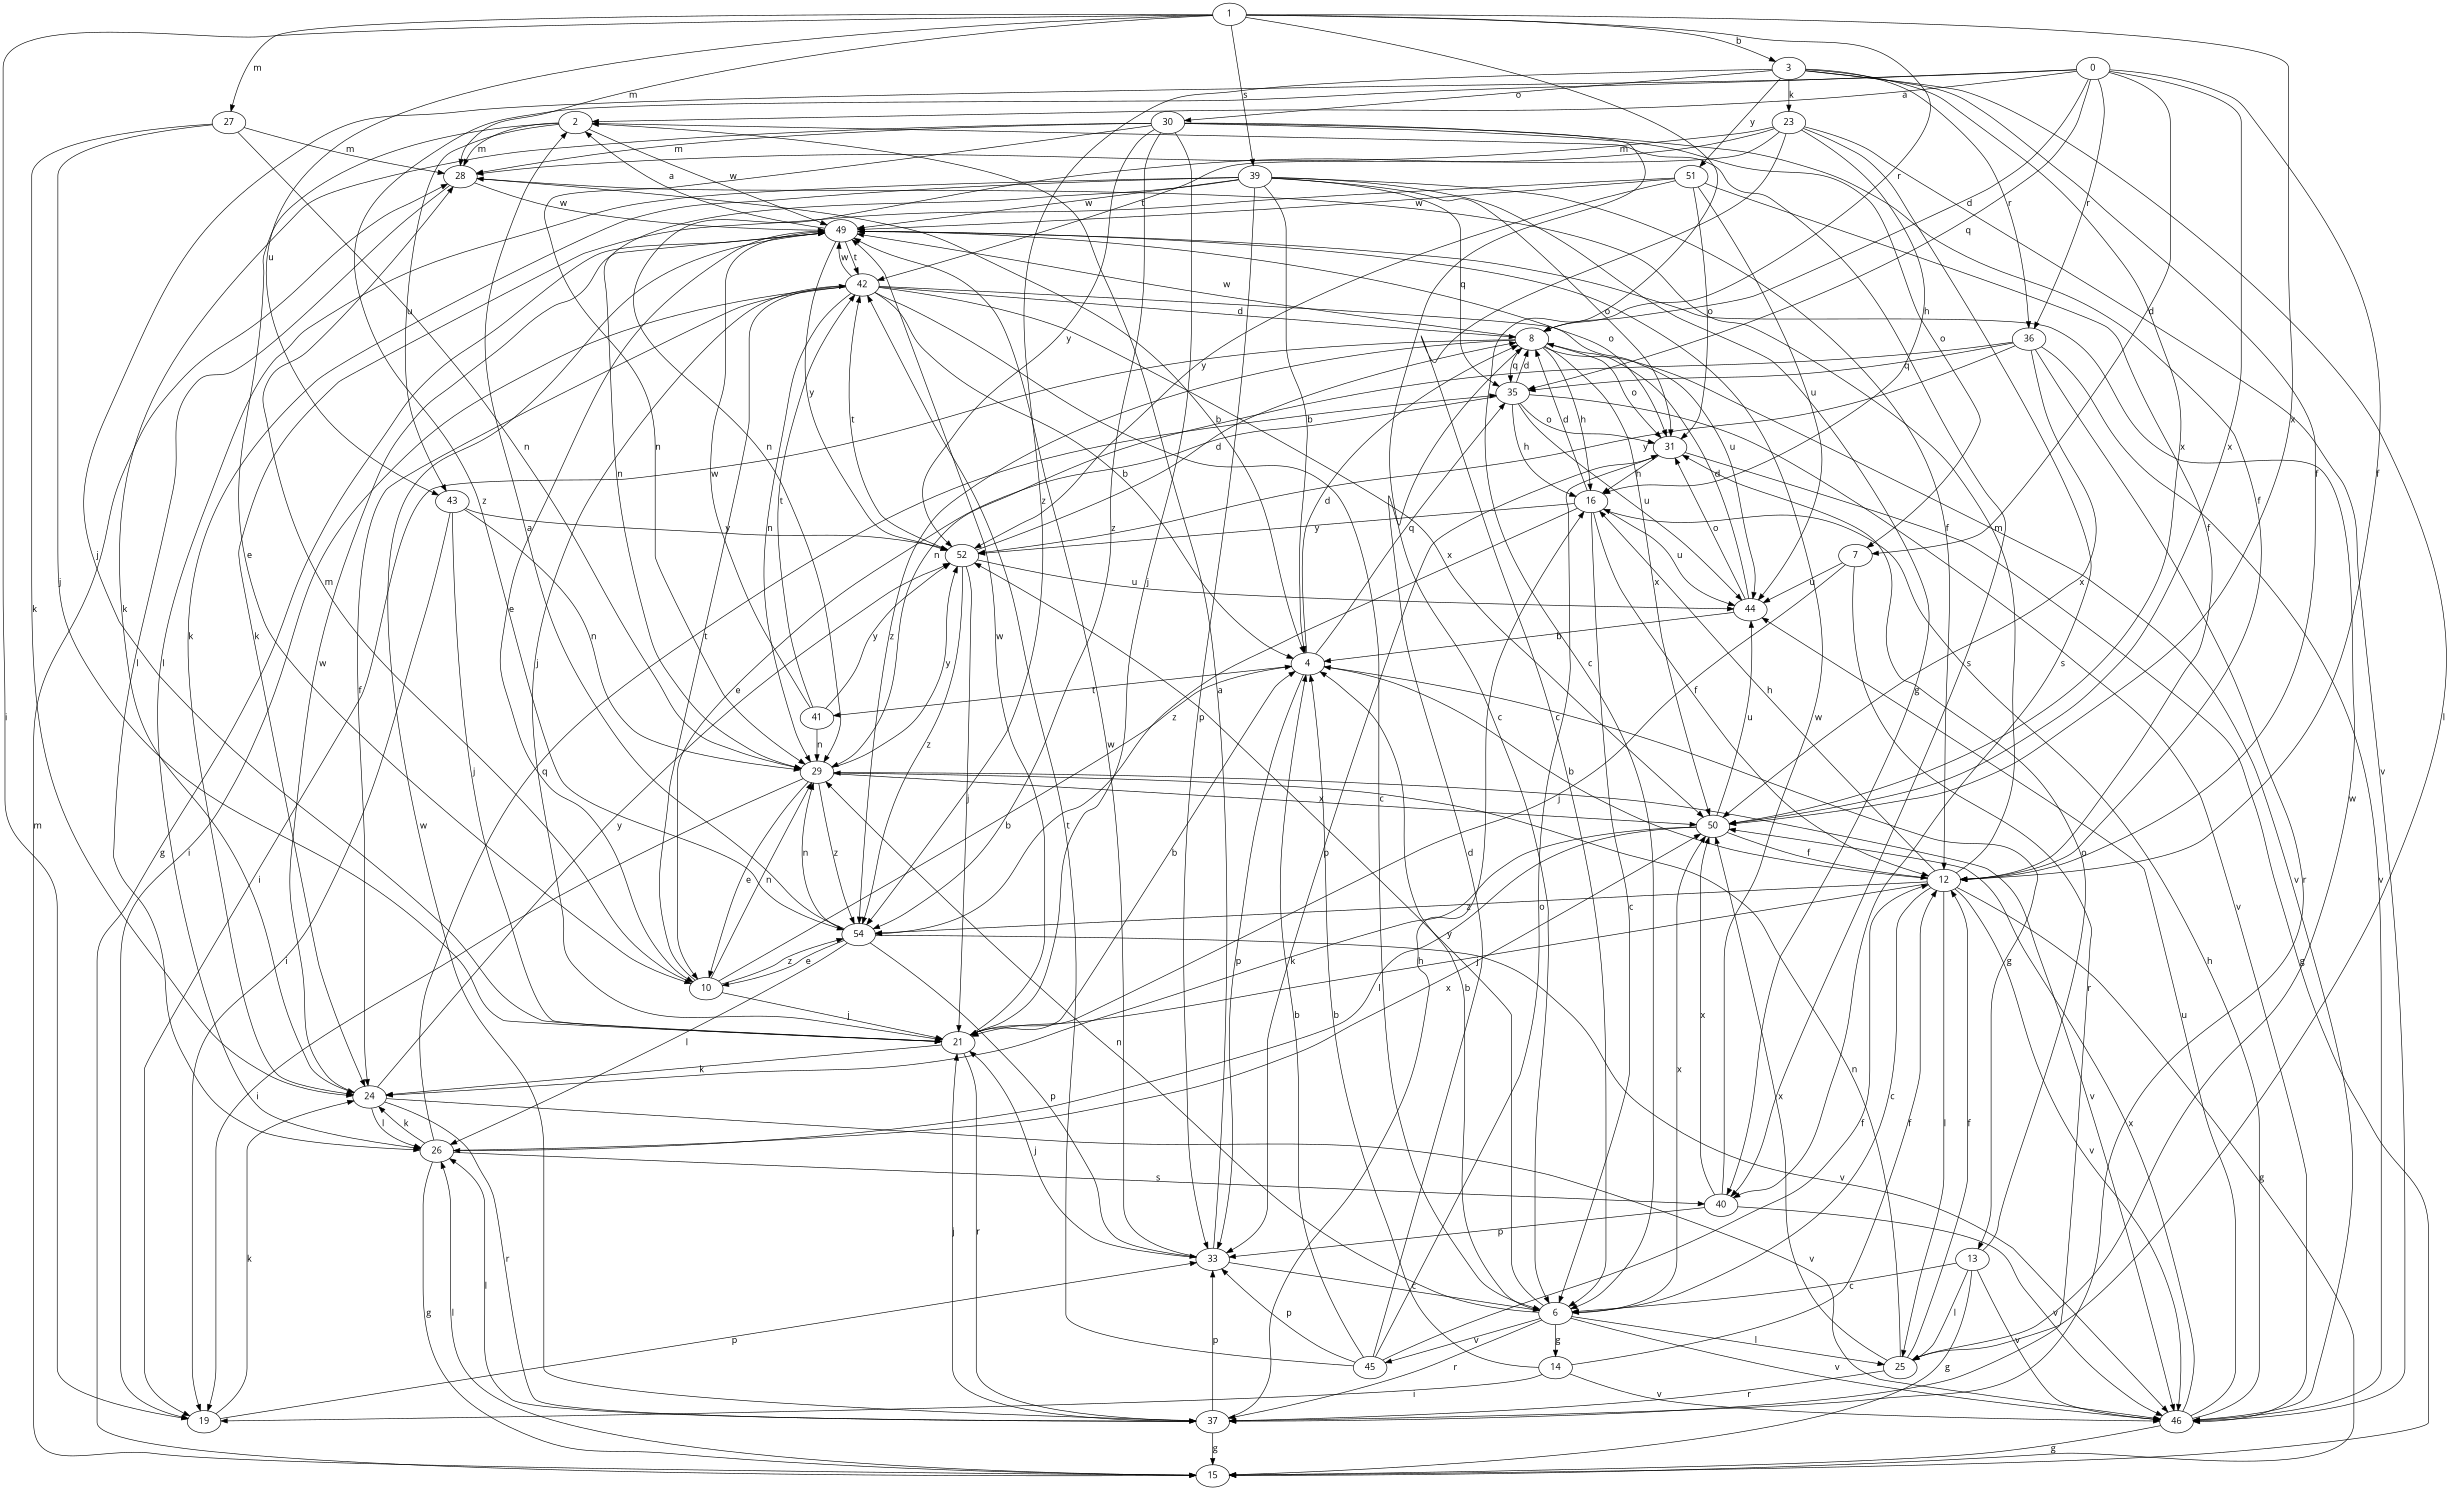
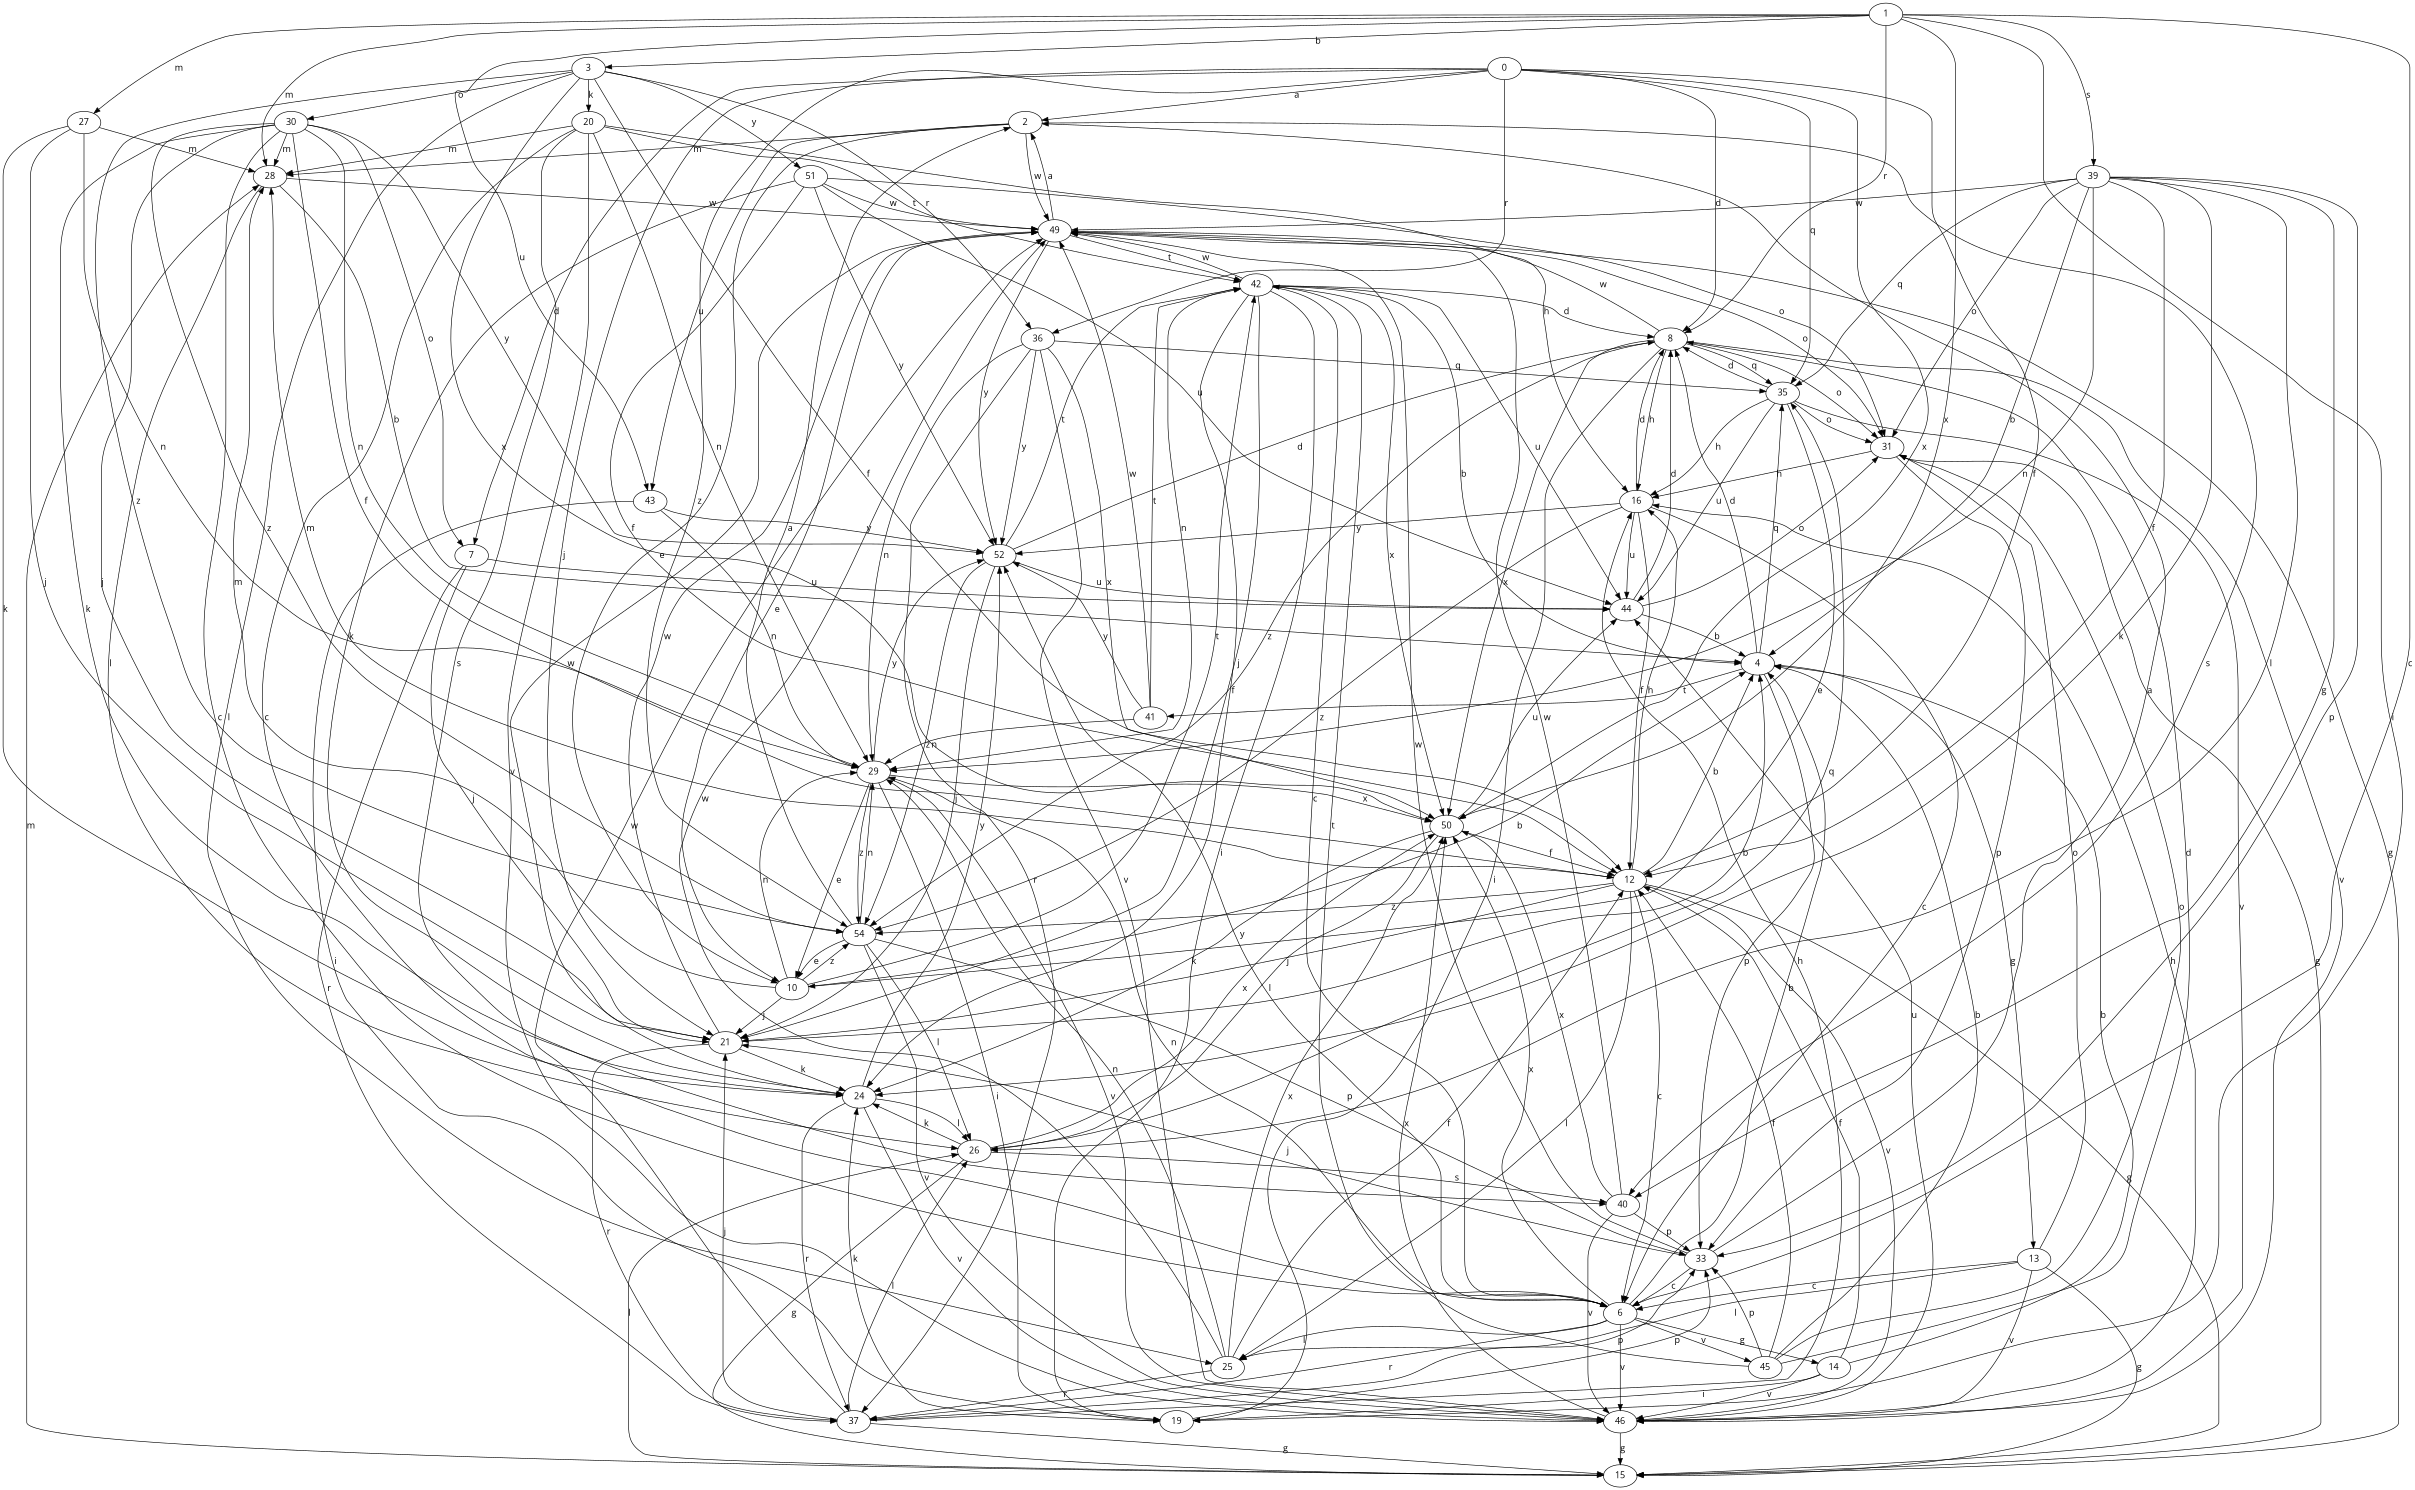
(1789, 123) -> (589, 123)
(521, 958) -> none
